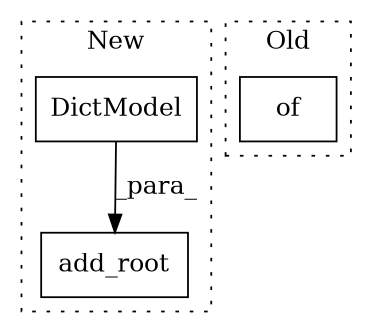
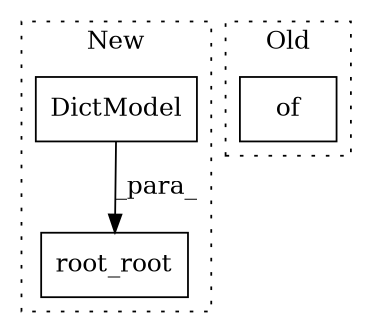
(115, 265) -> (115, 265)
